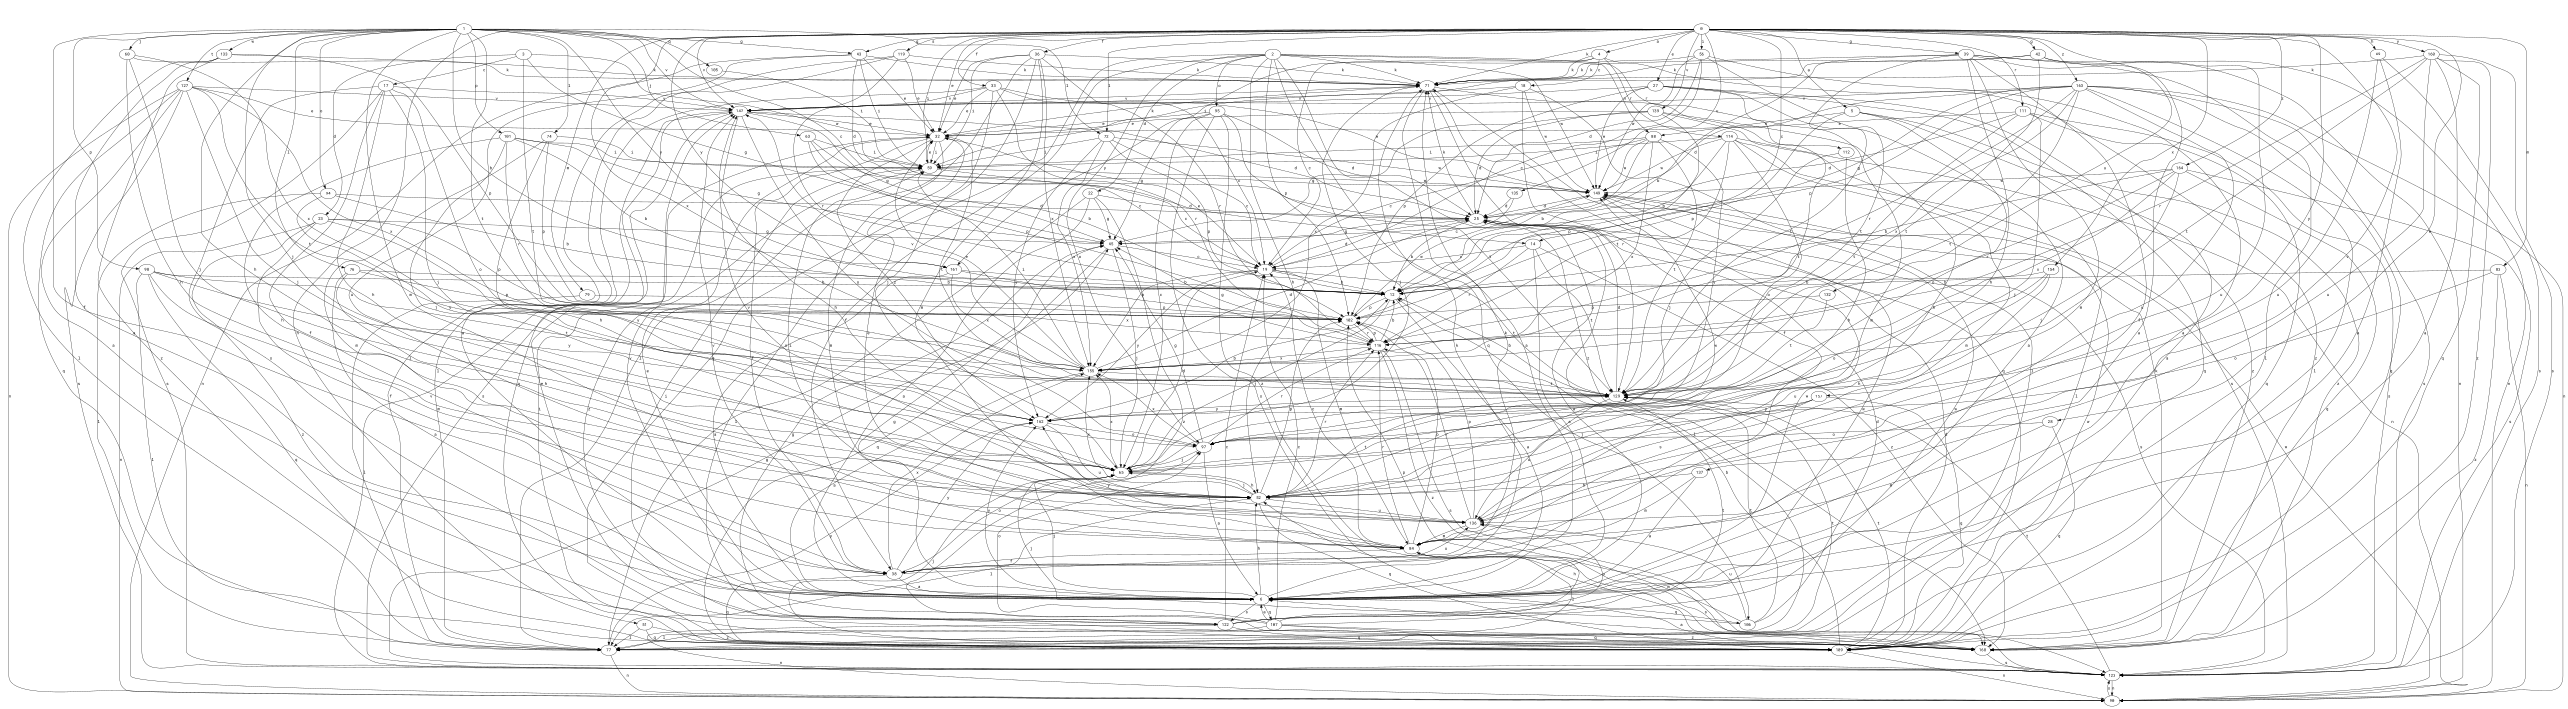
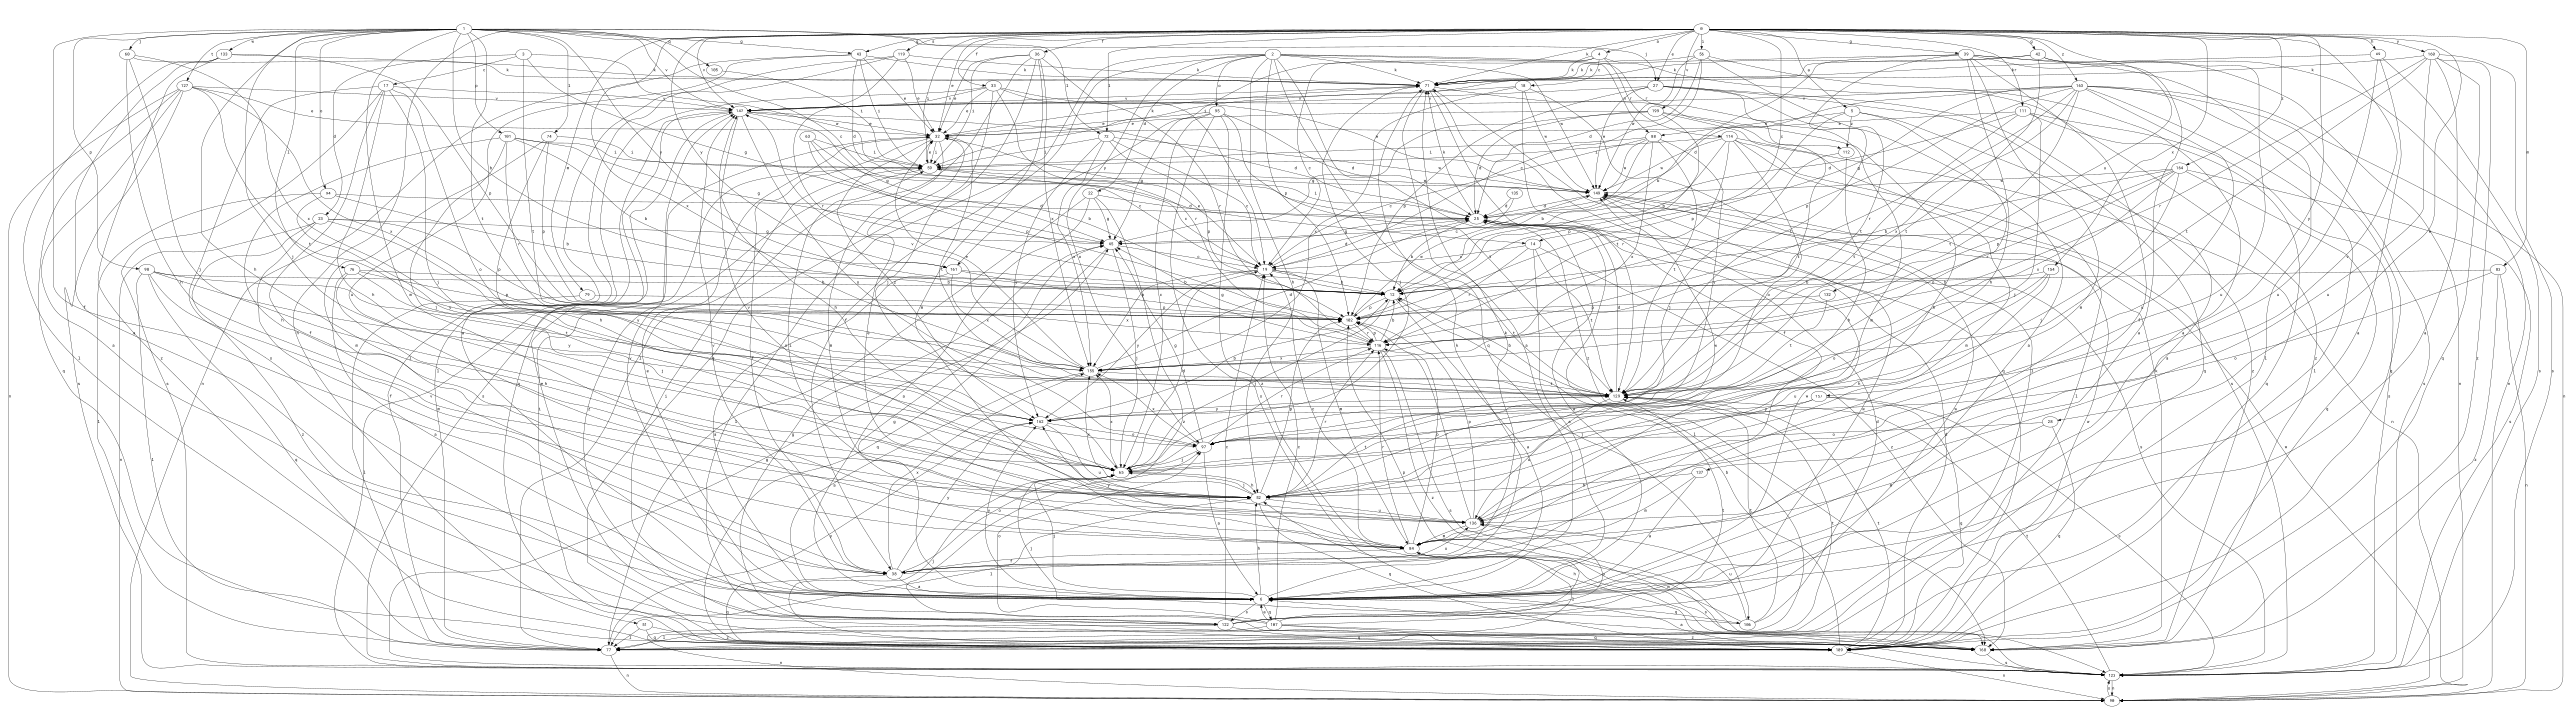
(1231, 64) -> (1904, 70)
(642, 68) -> (1070, 48)
(1656, 111) -> (1656, 111)
(1655, 128) -> none
(1757, 198) -> (1727, 235)
(1010, 260) -> (1247, 184)
none -> (1737, 307)
(2355, 359) -> (1849, 130)
(588, 376) -> (725, 386)
(1532, 477) -> (2087, 513)
